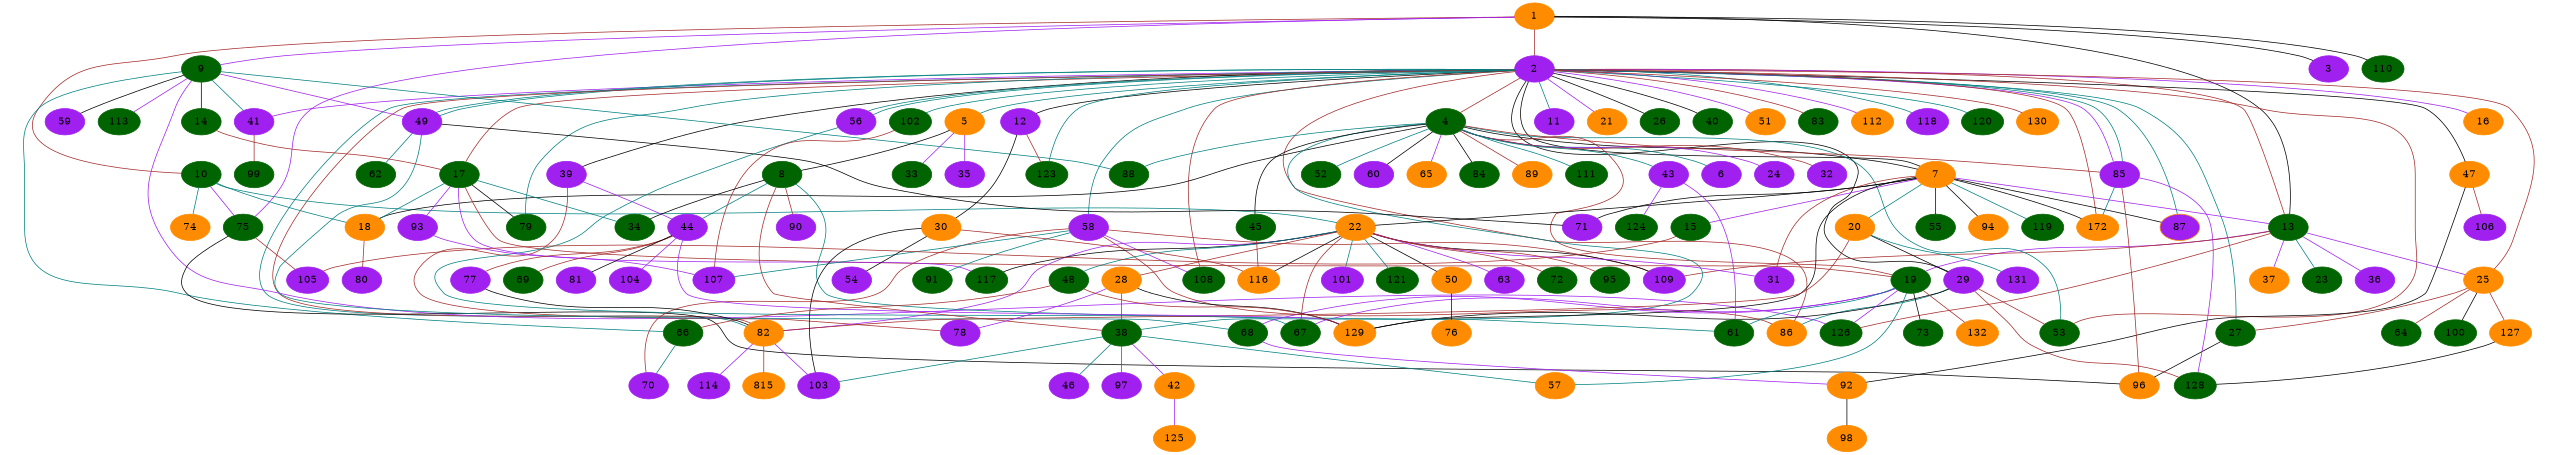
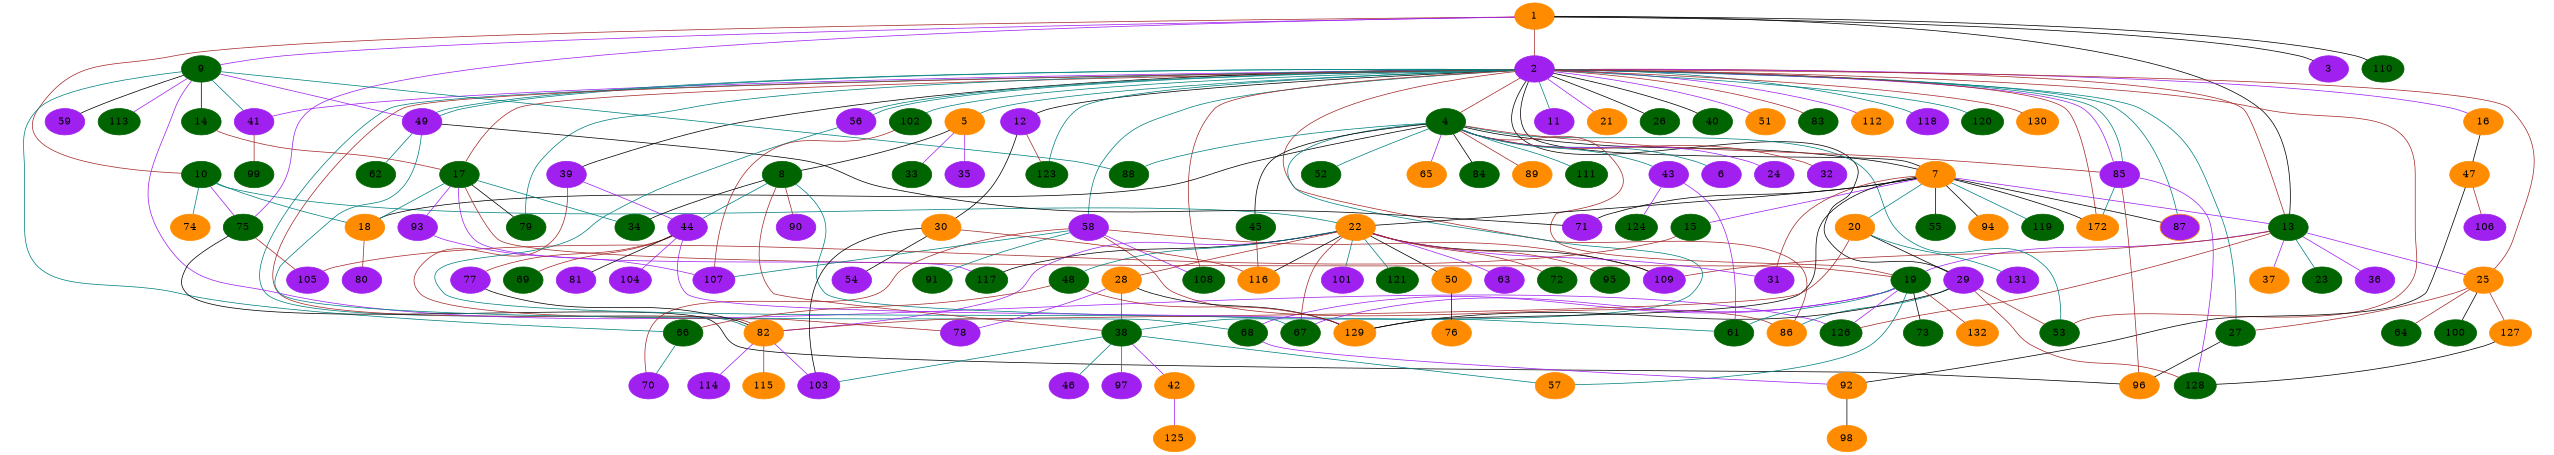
(2189, 88) -> (2476, 148)
(1374, 175) -> none
(764, 386) -> (764, 386)
